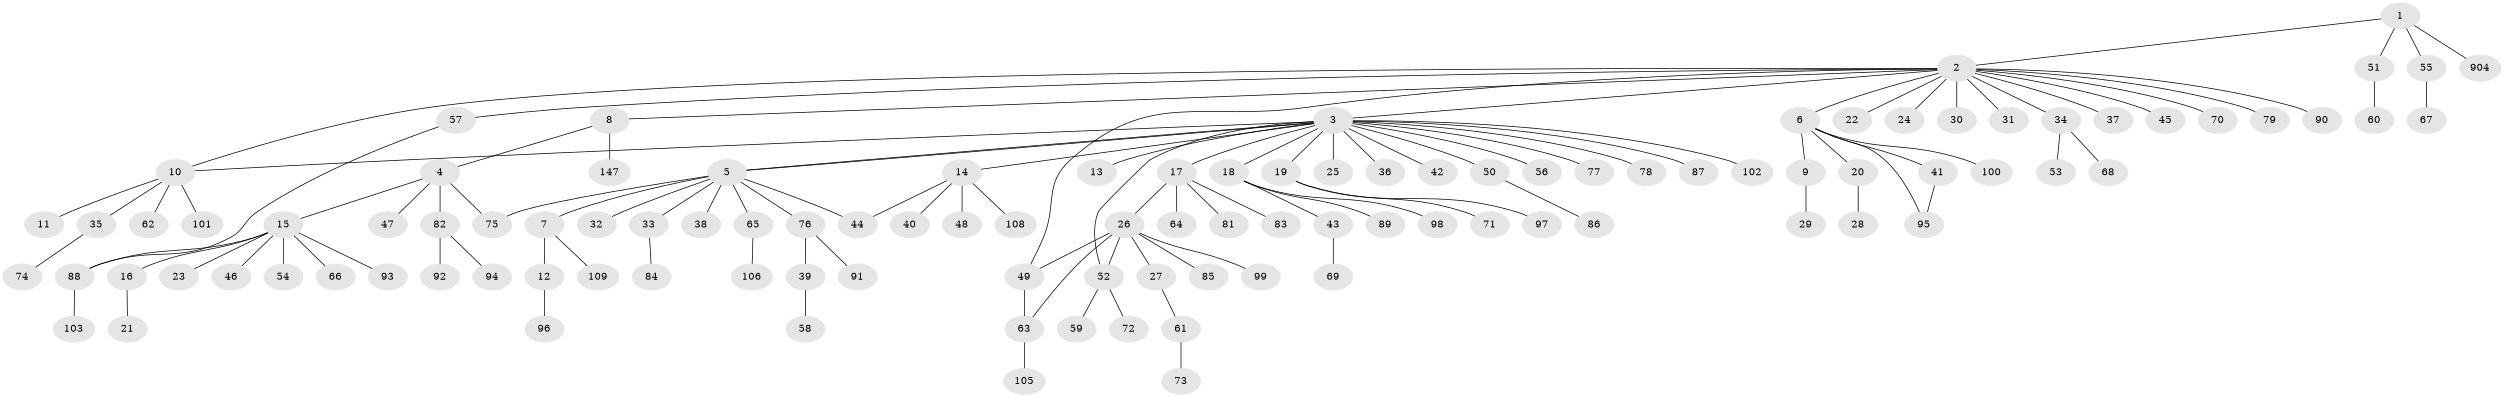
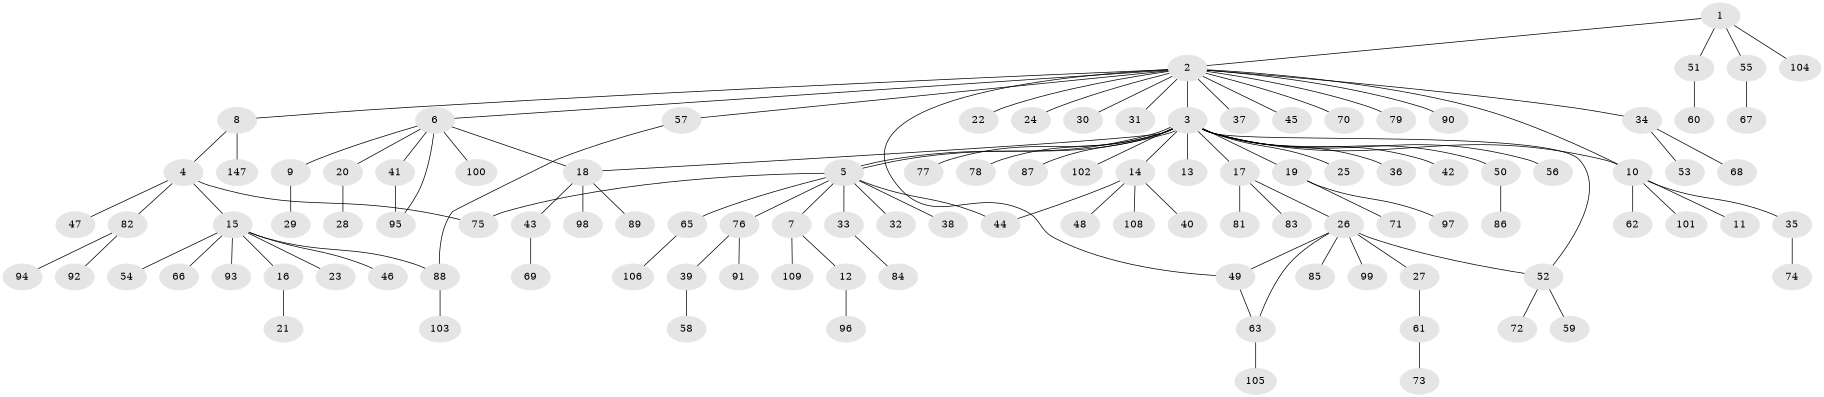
(2480, 68) -> (1800, 68)
none -> (509, 146)
(1177, 225) -> none
